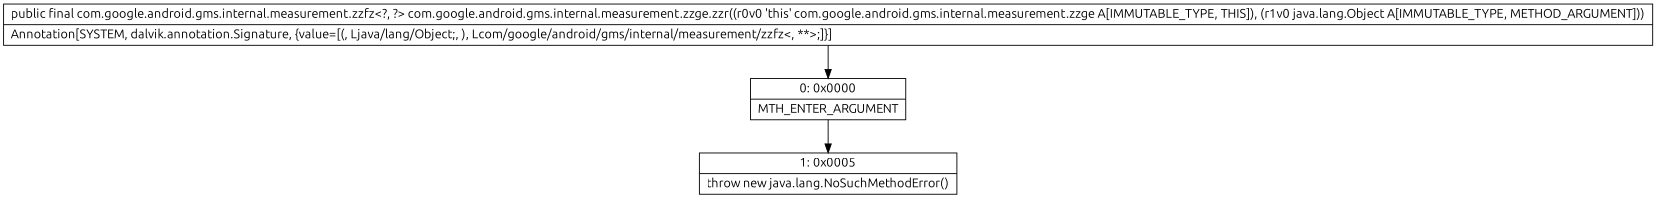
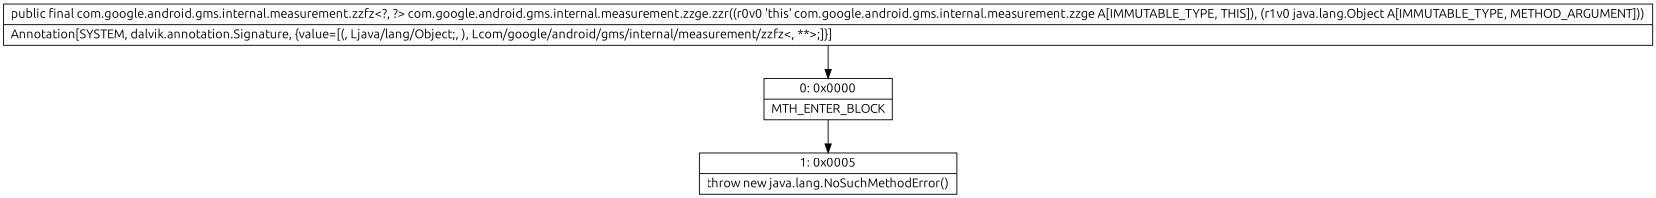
(828, 109) -> (828, 109)
